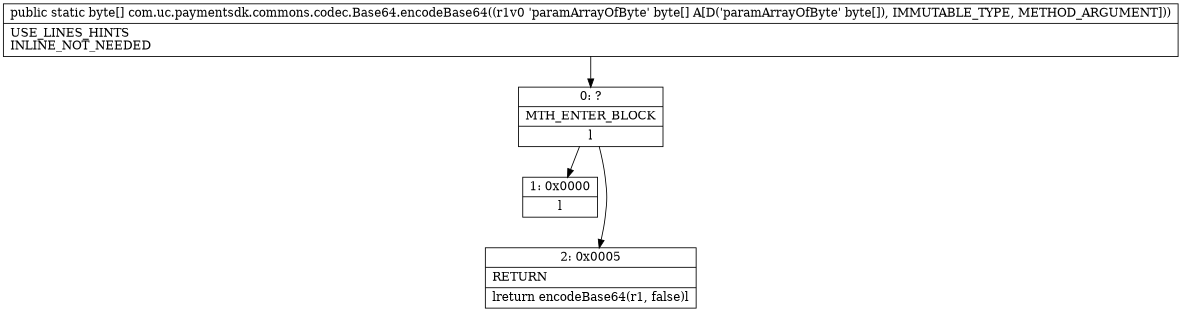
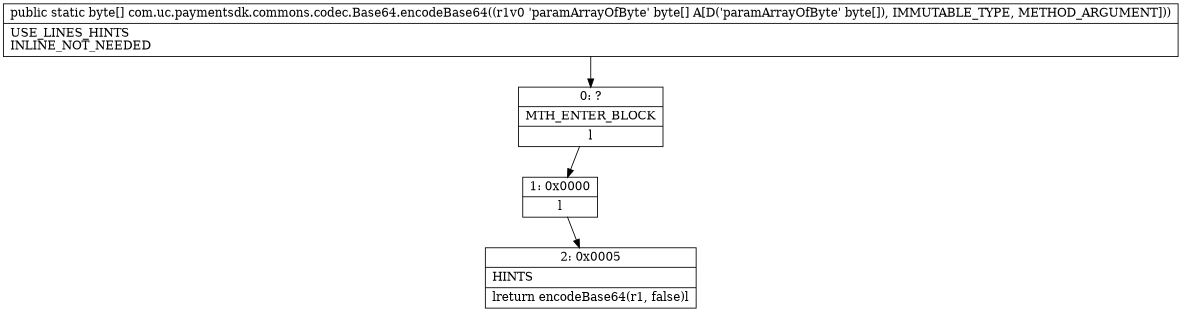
(607, 193) -> (572, 228)
(520, 277) -> (513, 277)
